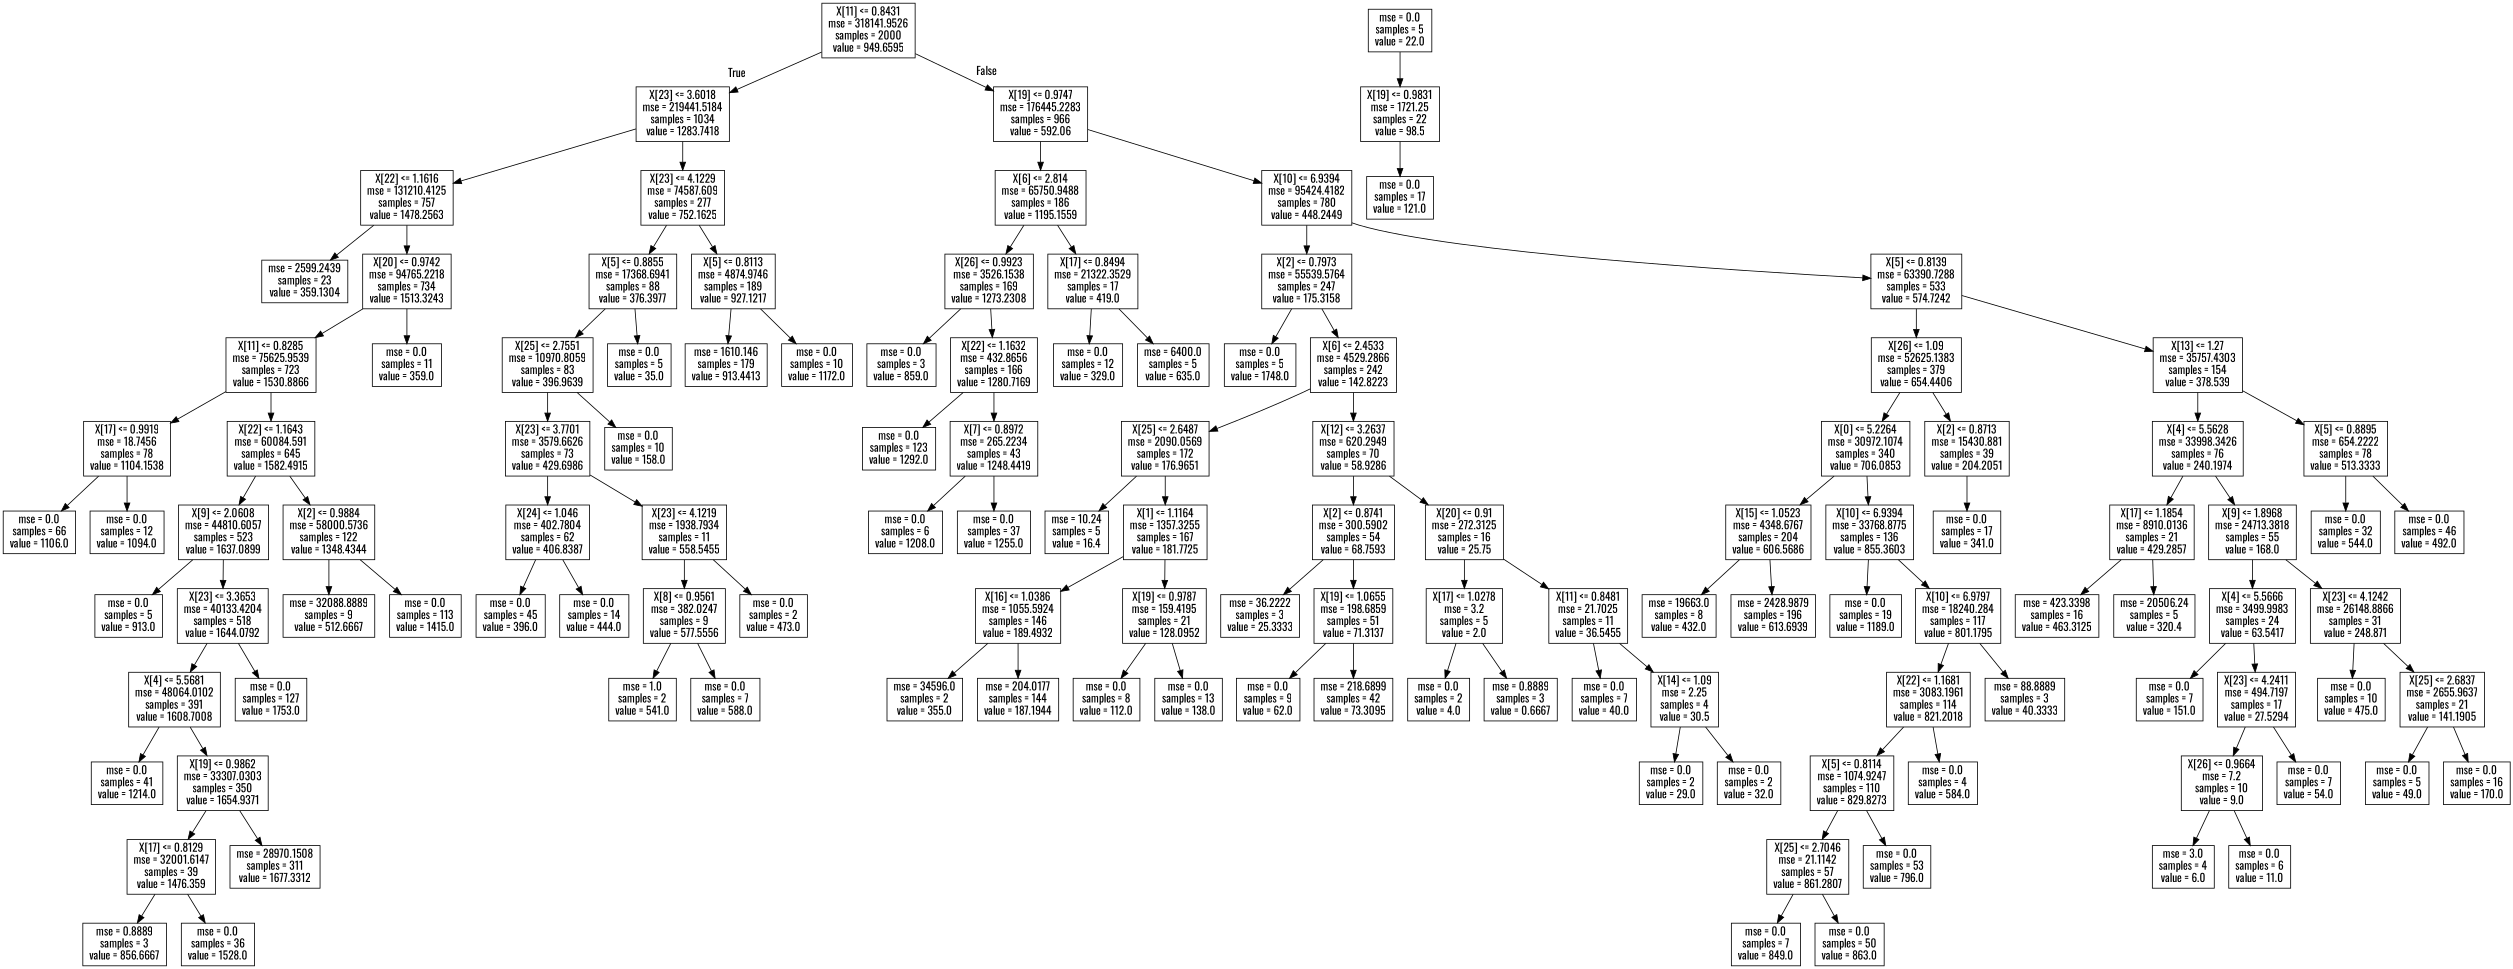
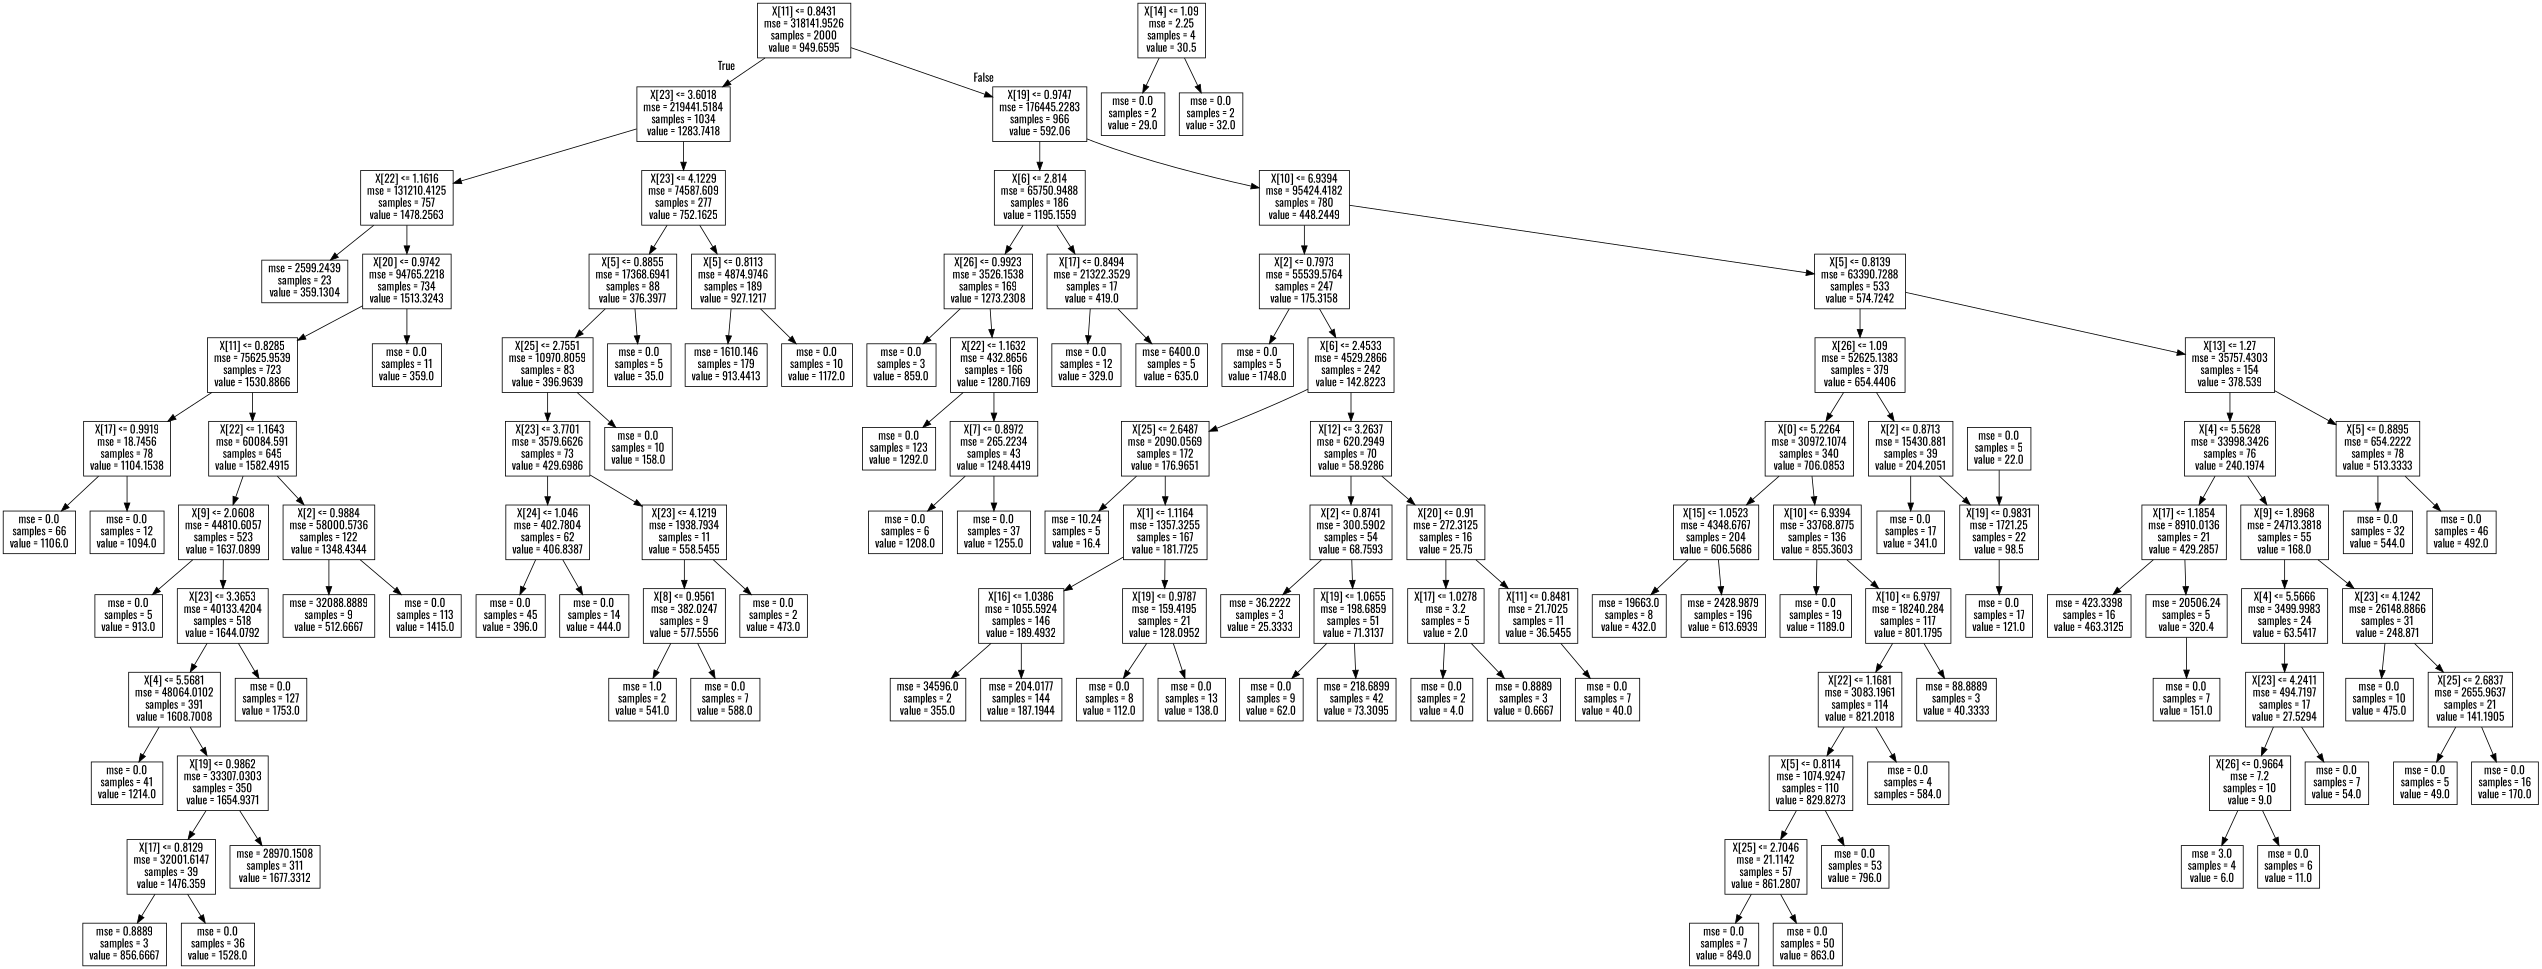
none -> (1952, 488)
(1633, 655) -> none
(2211, 658) -> (2187, 654)
(1943, 783) -> (1908, 783)
